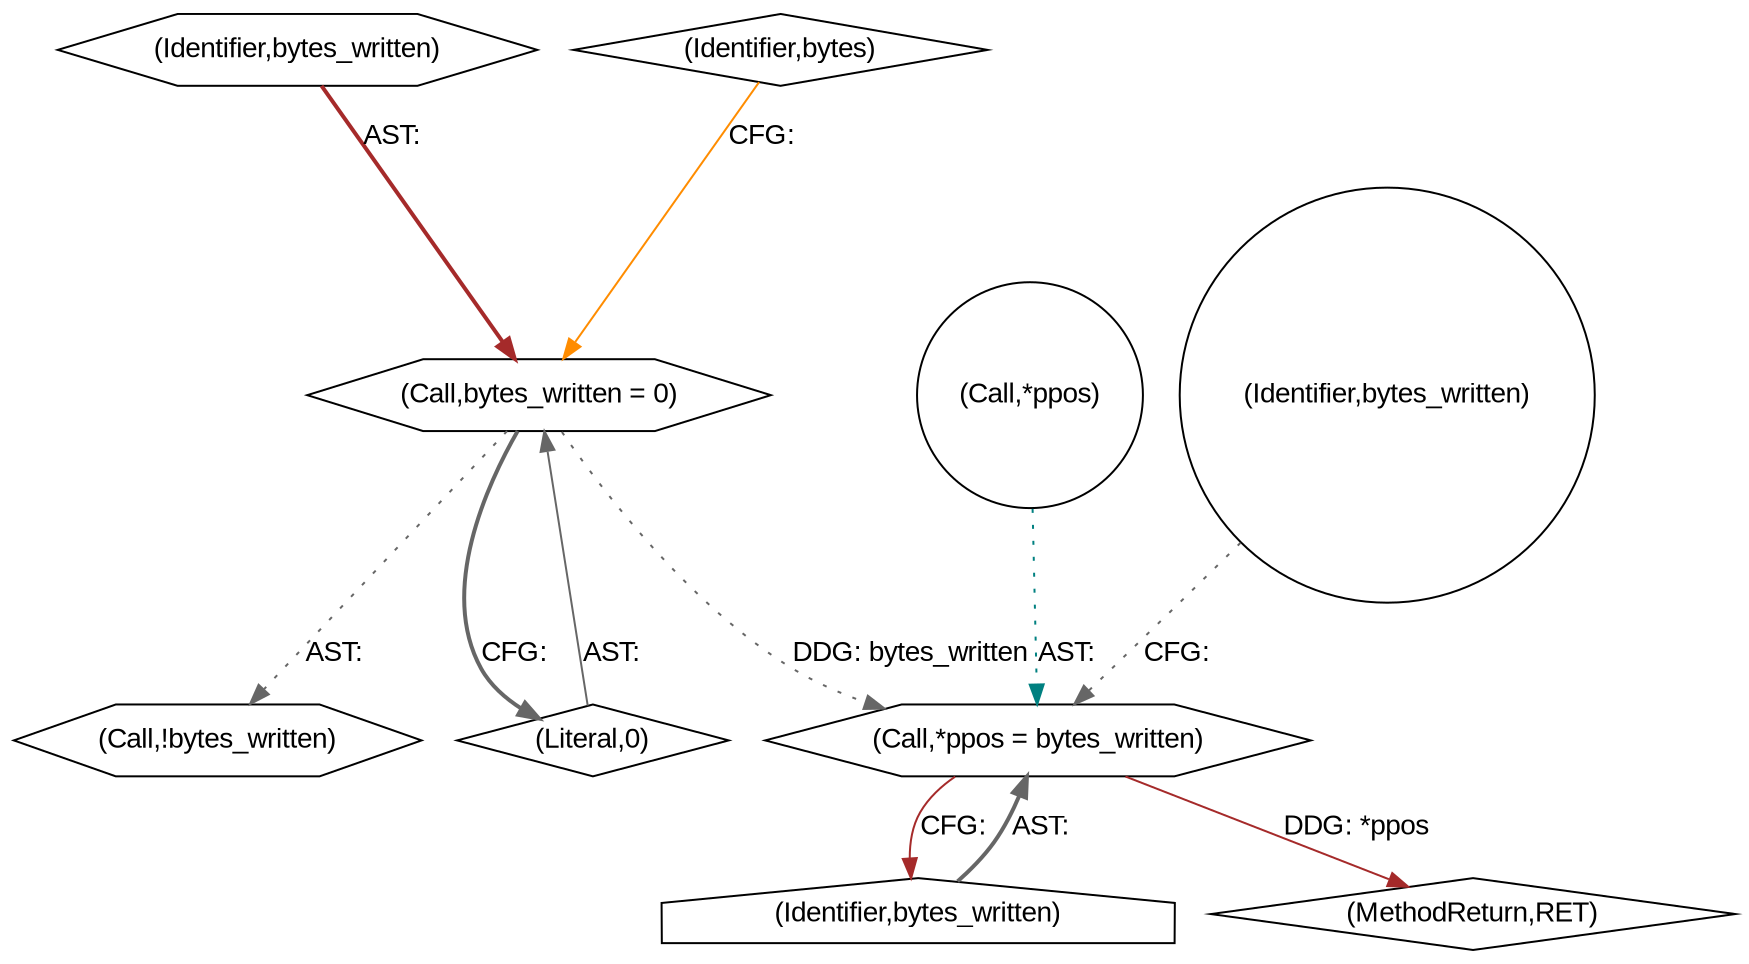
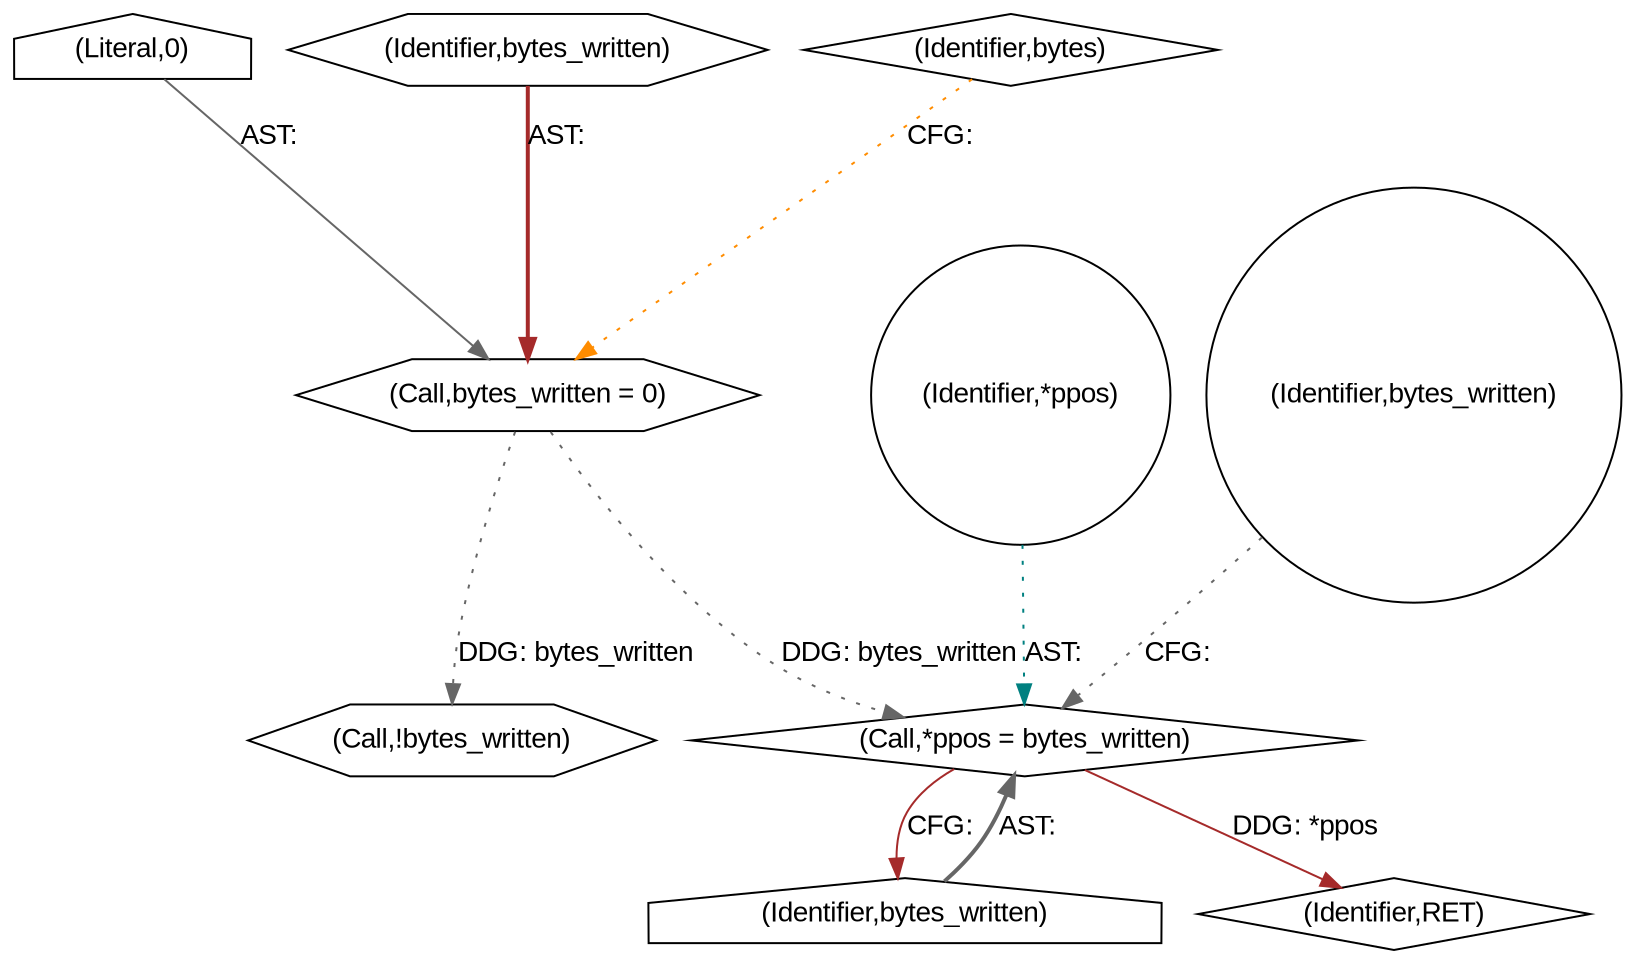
(667, 212) -> (782, 213)
(1030, 395) -> (1021, 395)
(466, 575) -> none
(338, 654) -> (576, 654)
(593, 740) -> (133, 50)
(1038, 740) -> (1025, 740)
(1473, 914) -> (1394, 914)
